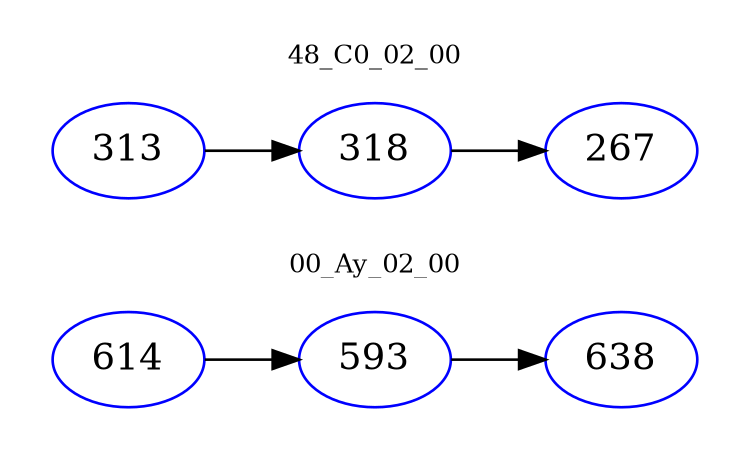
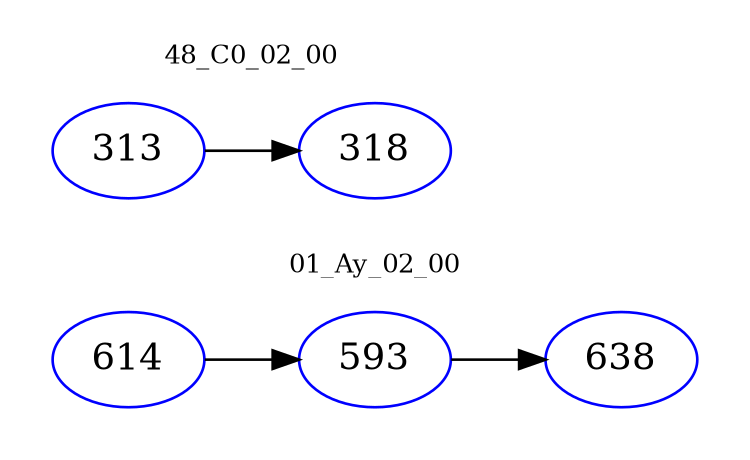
(621, 151) -> none
(375, 266) -> (375, 266)
